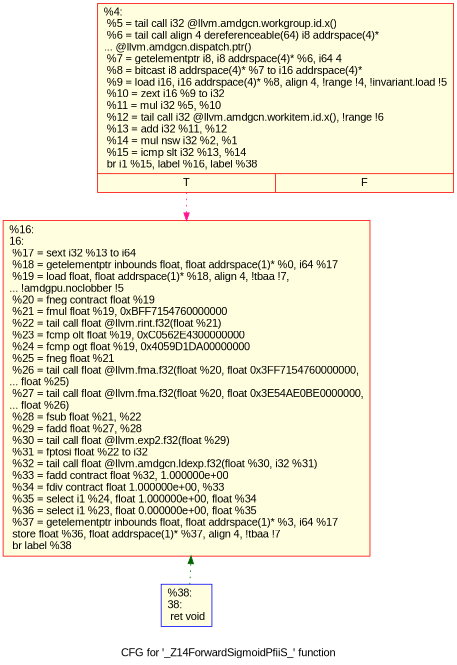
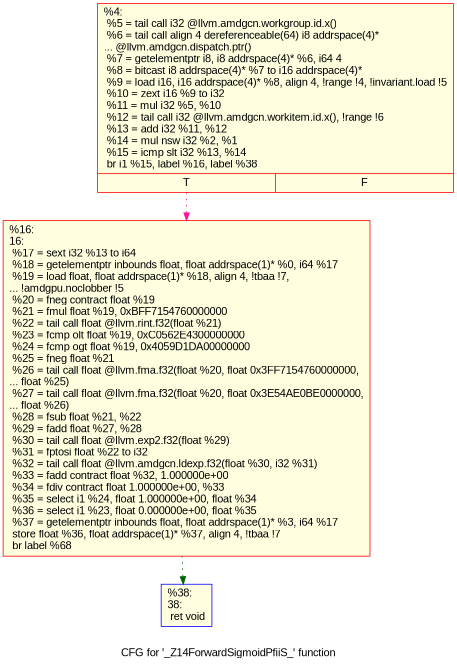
(41, 546) -> (41, 546)
(190, 574) -> (182, 566)
